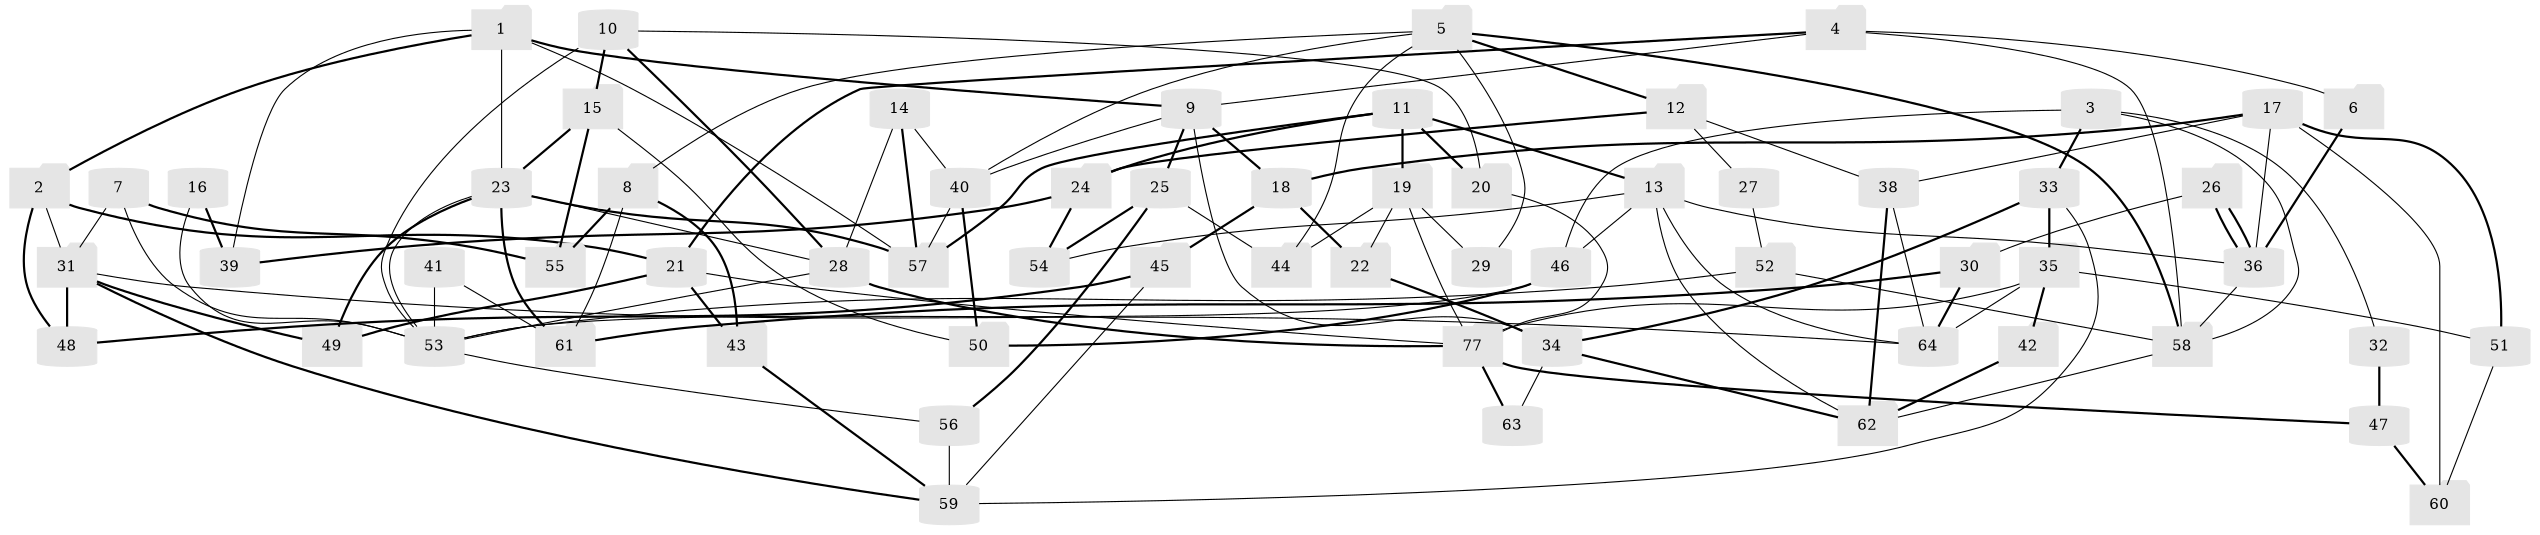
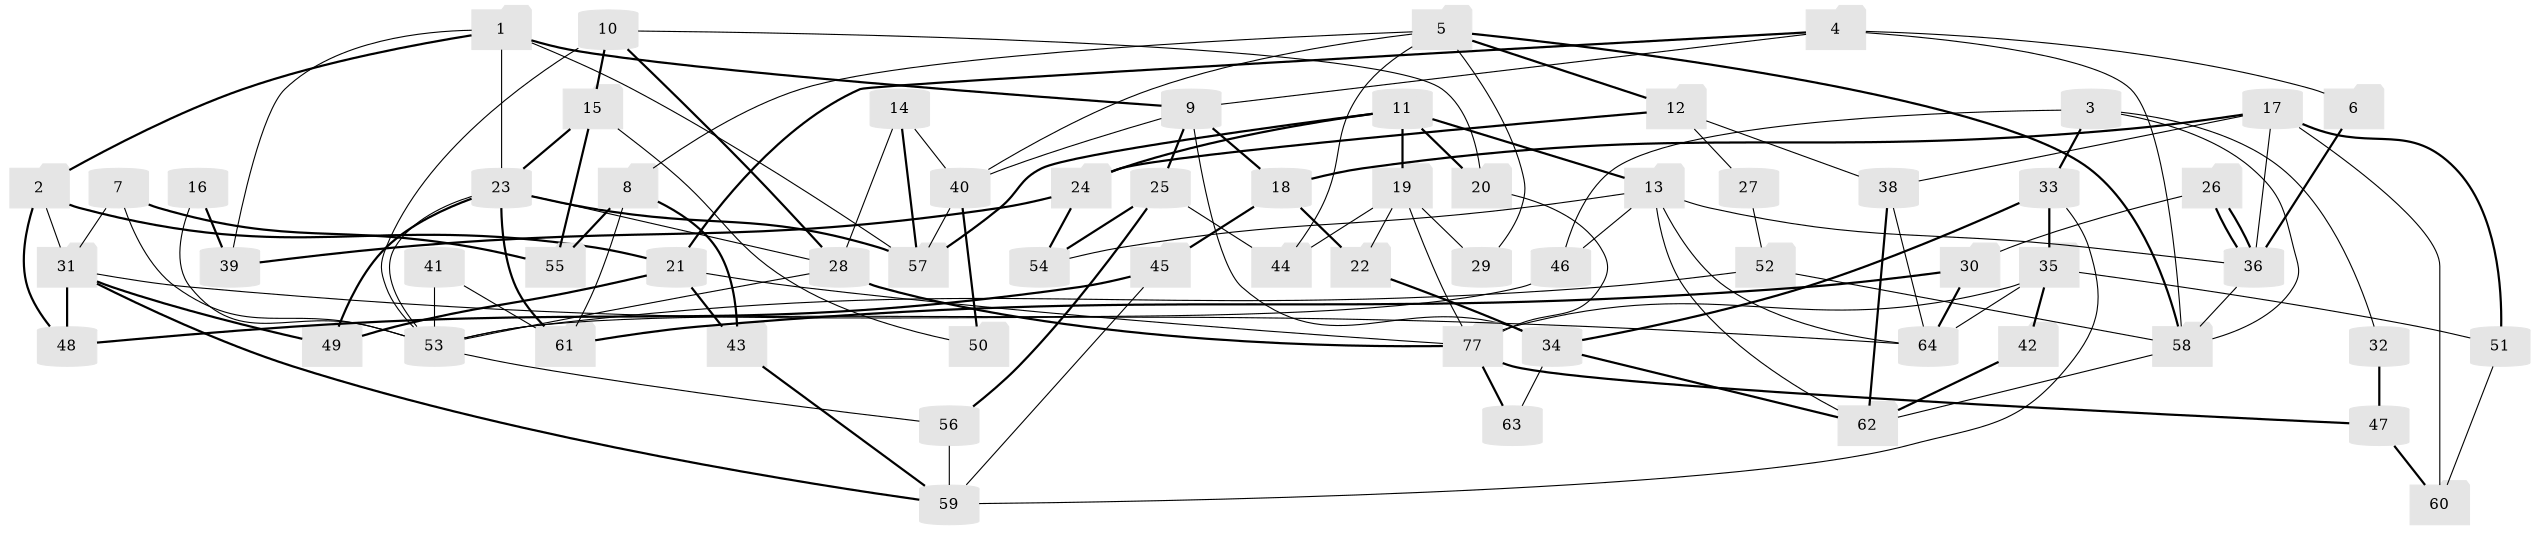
(1154, 341) -> none
